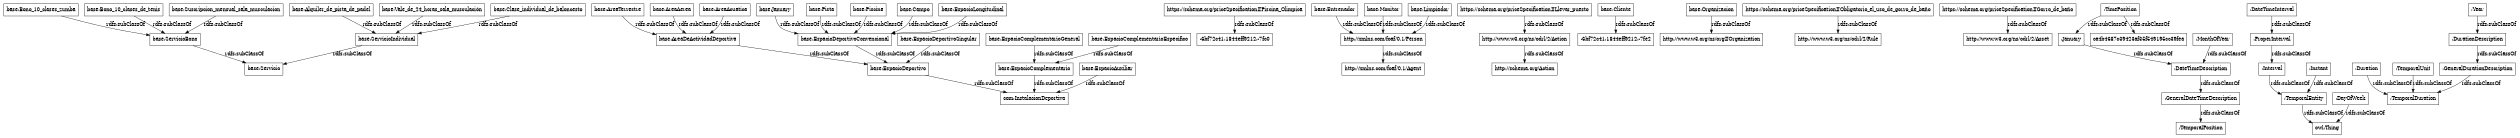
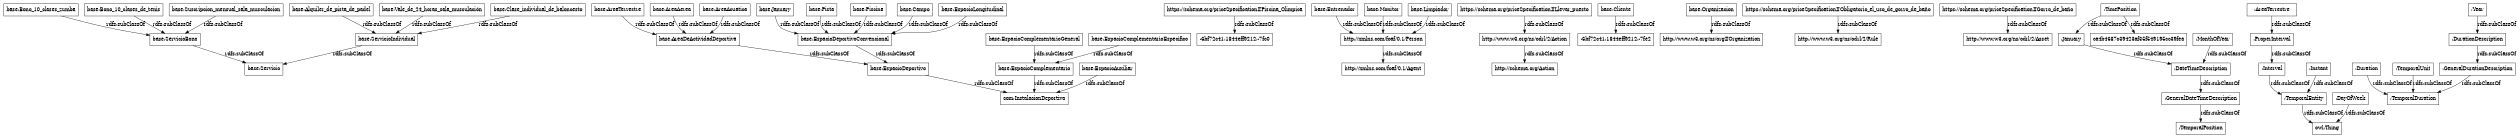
(2272, 10) -> (2272, 10)
(939, 39) -> none
